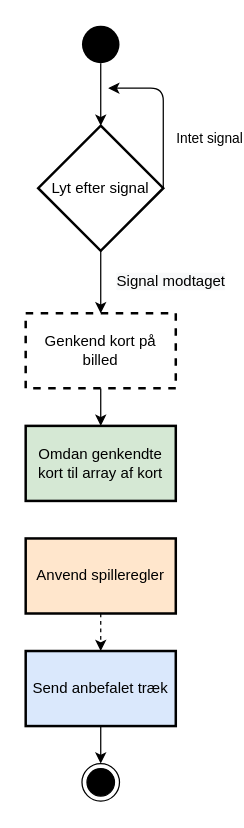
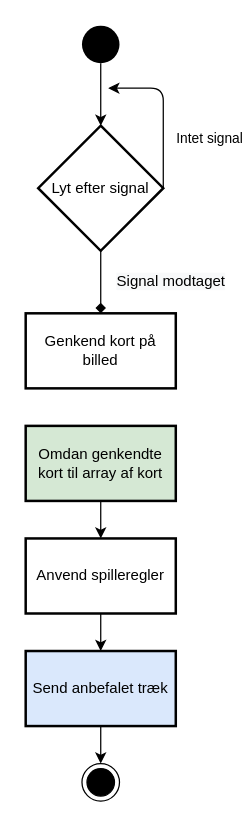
(101, 303) -> (101, 302)
(101, 351) -> (101, 351)
(101, 402) -> none
none -> (101, 515)
(101, 576) -> (101, 576)
(101, 628) -> (101, 628)
